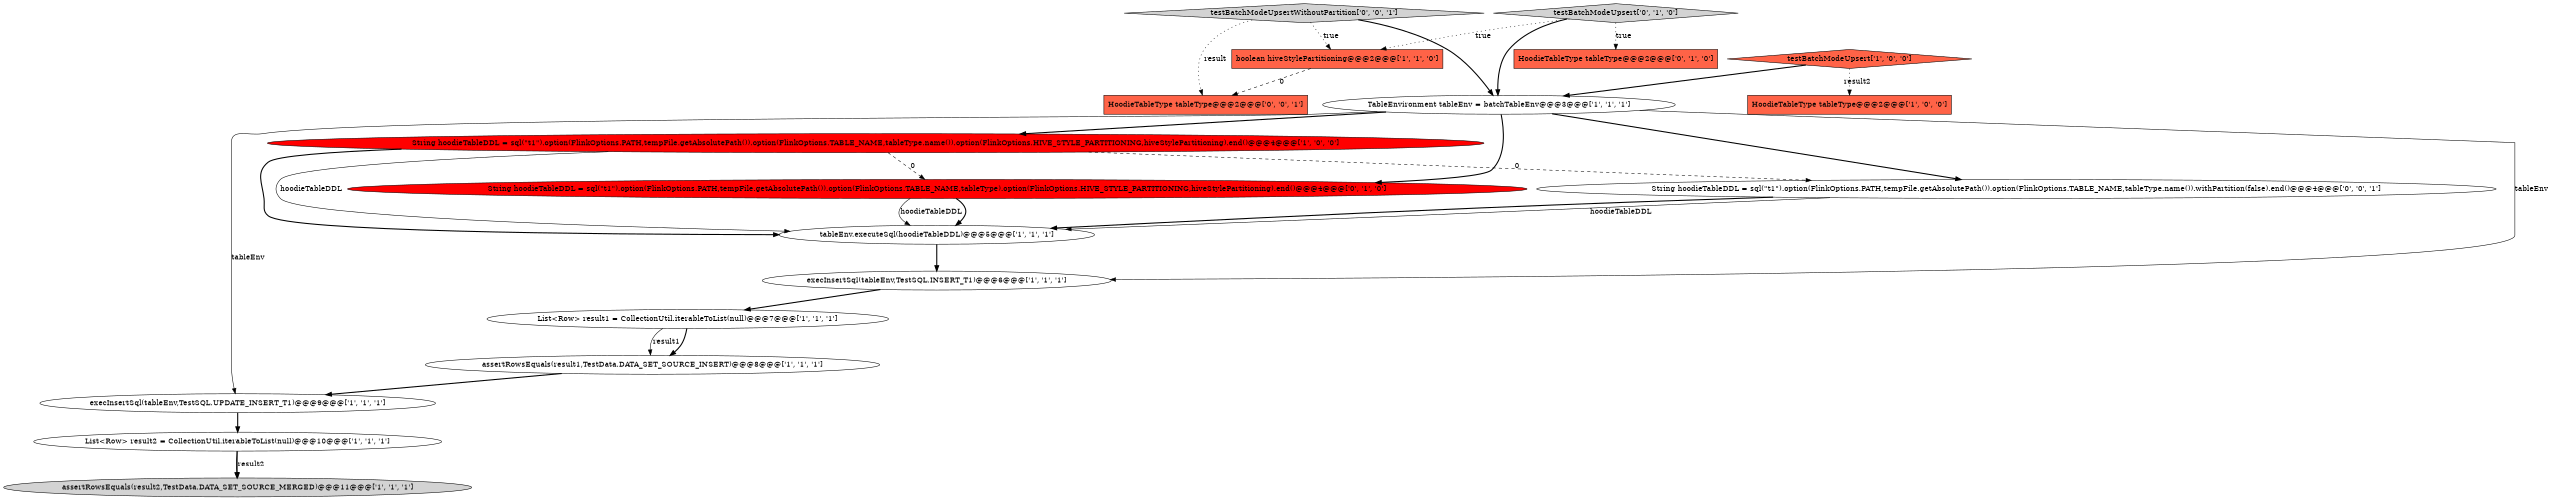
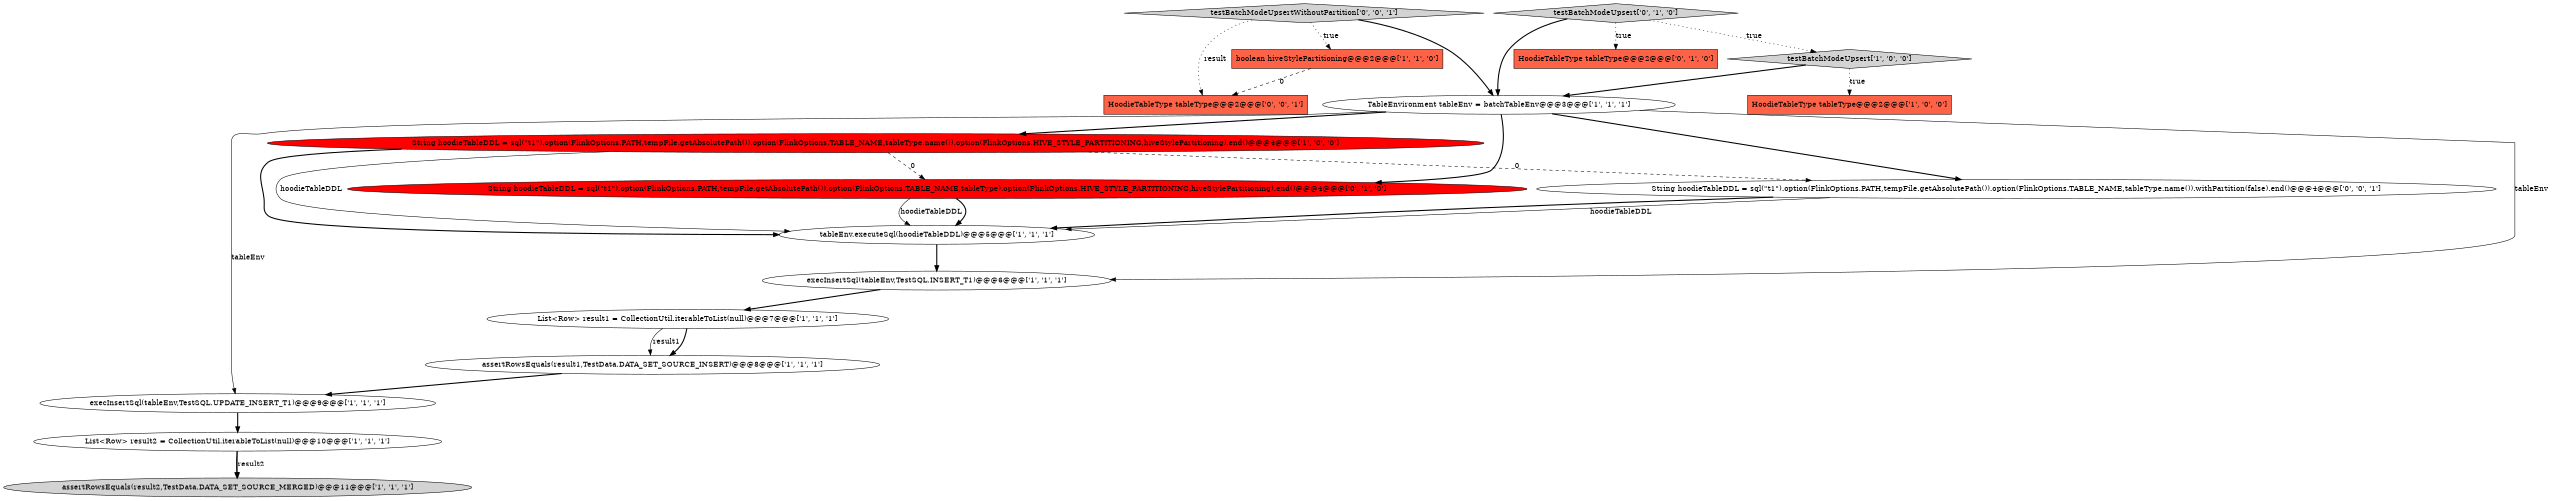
(1477, 32) -> (1730, 36)
(1850, 59) -> (1850, 59)
(1858, 82) -> (1858, 82)
